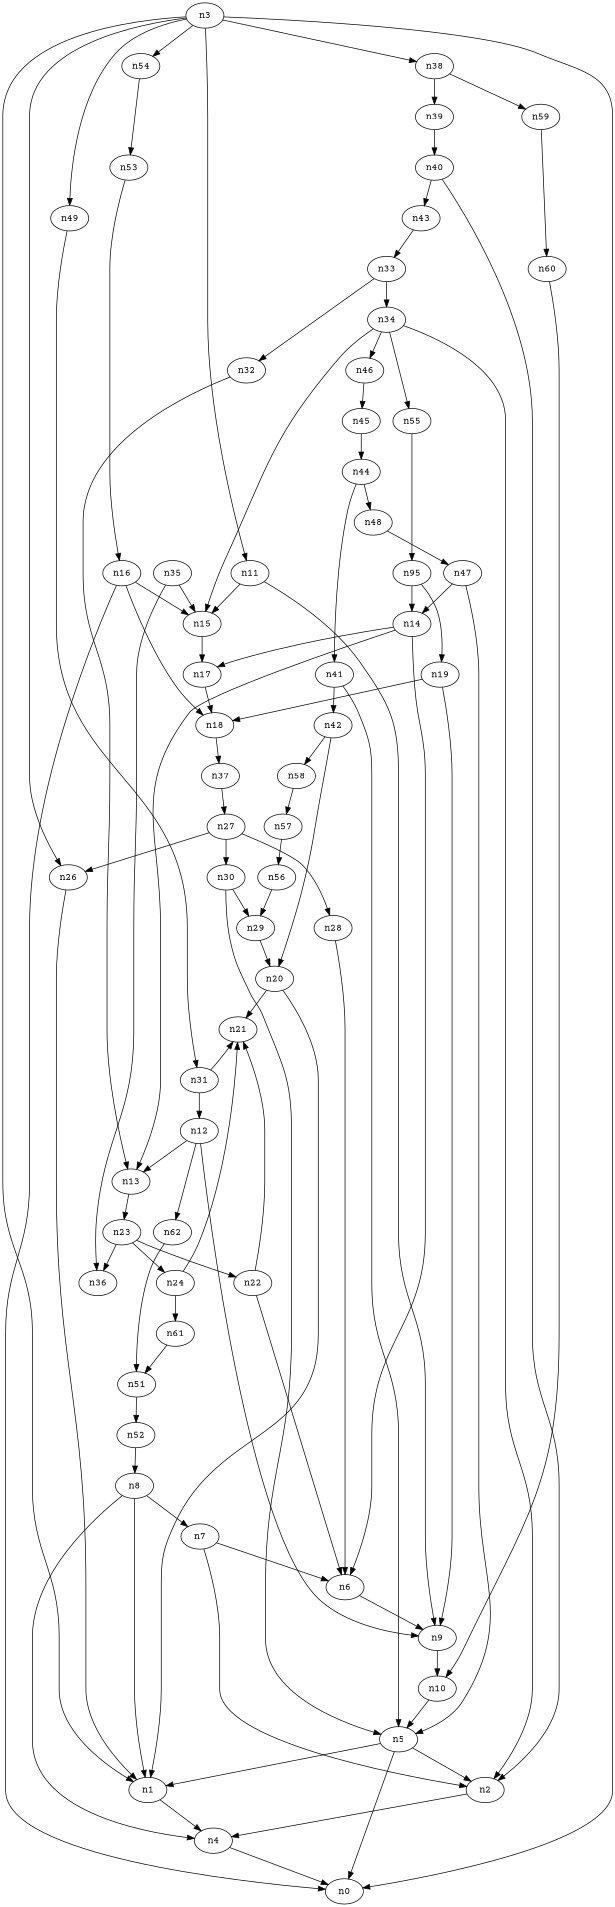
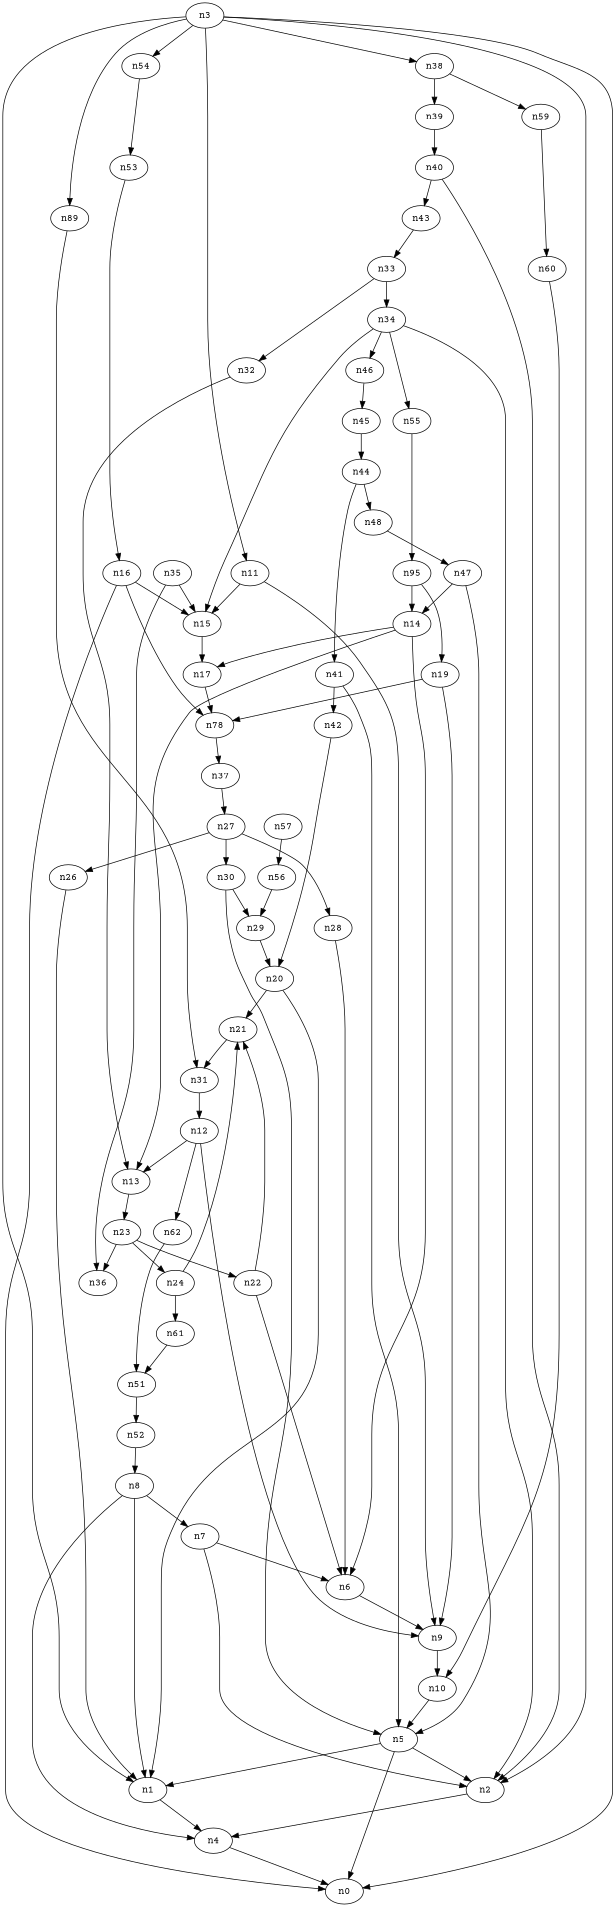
(70, 218) -> (70, 218)
(30, 391) -> (586, 771)
(215, 725) -> (215, 725)
(296, 776) -> none
(220, 1059) -> (217, 1051)
